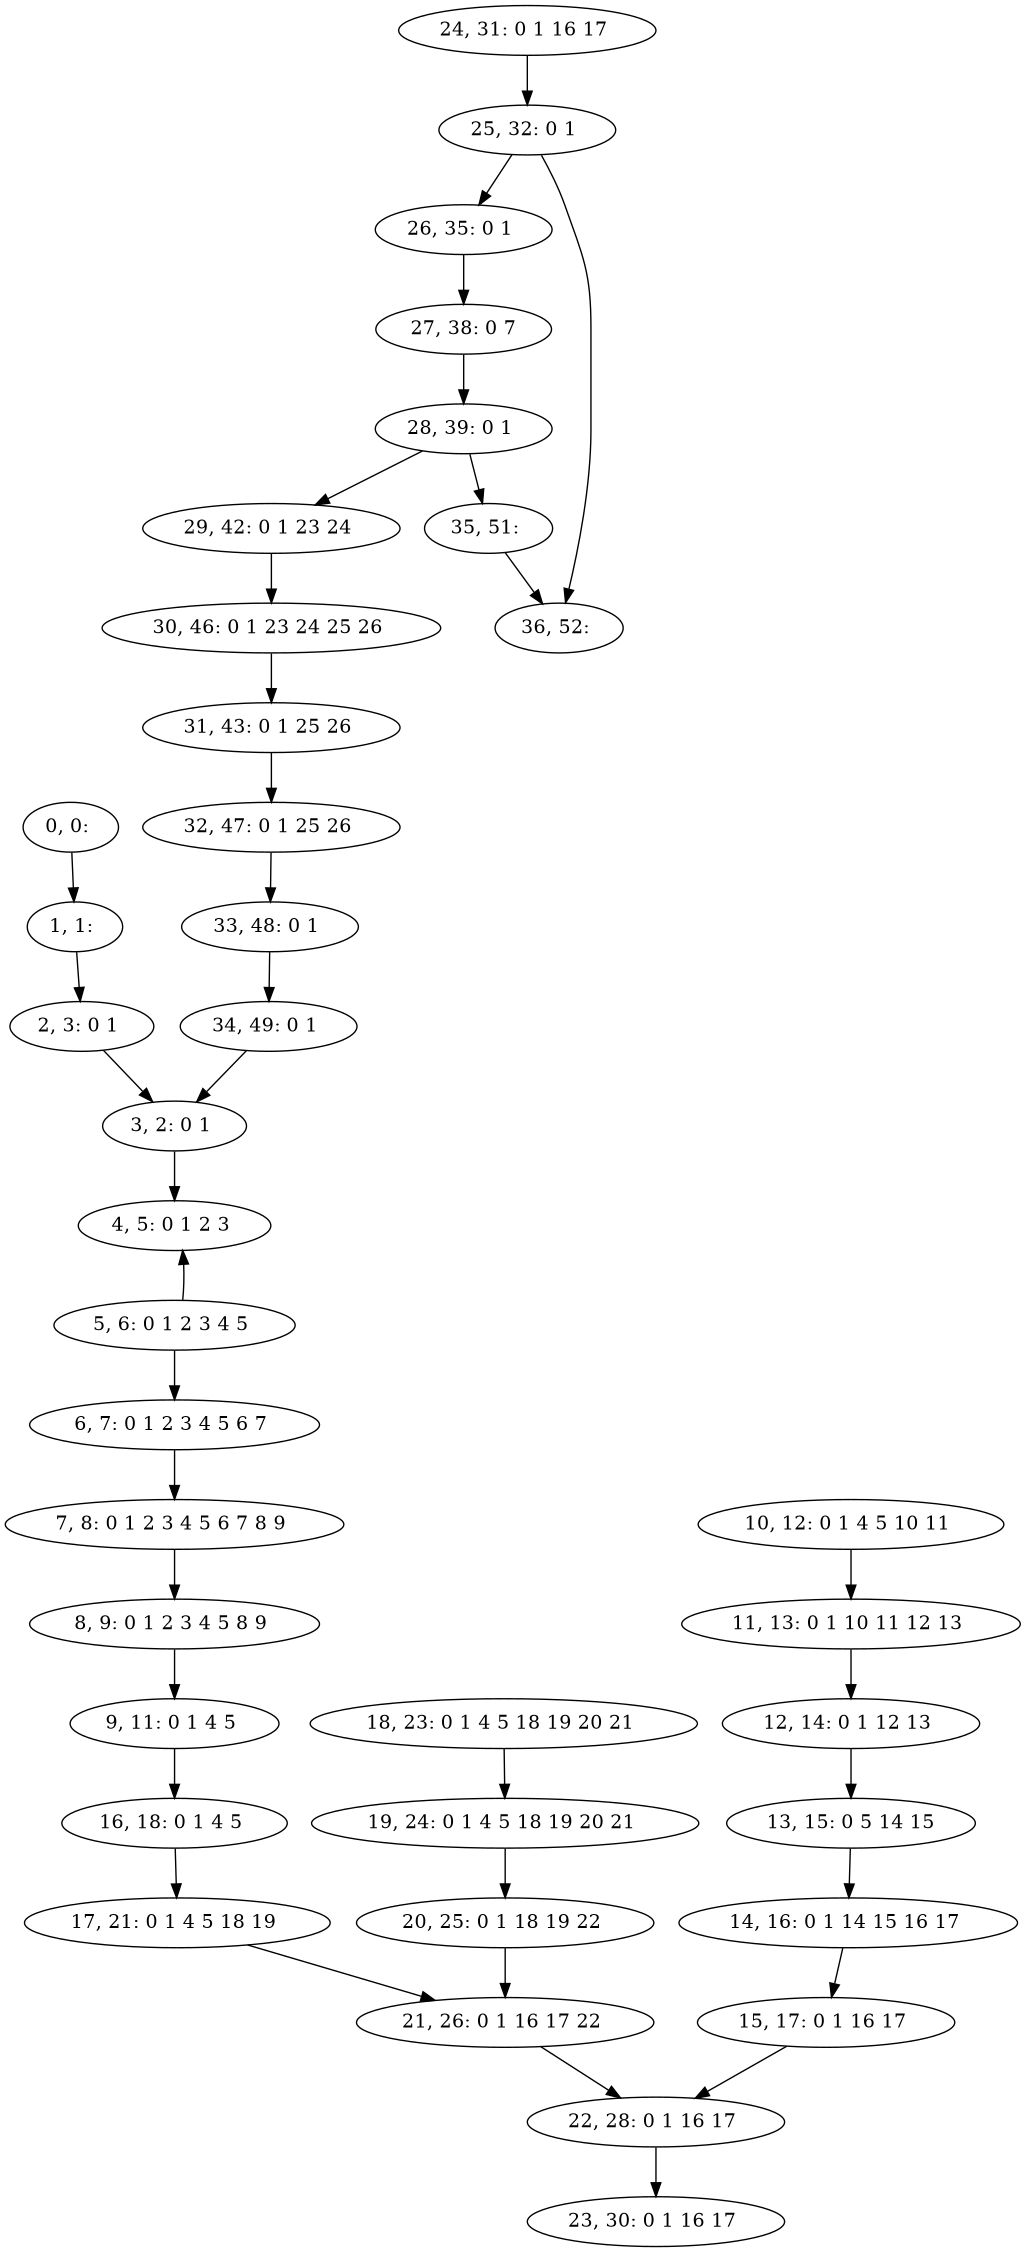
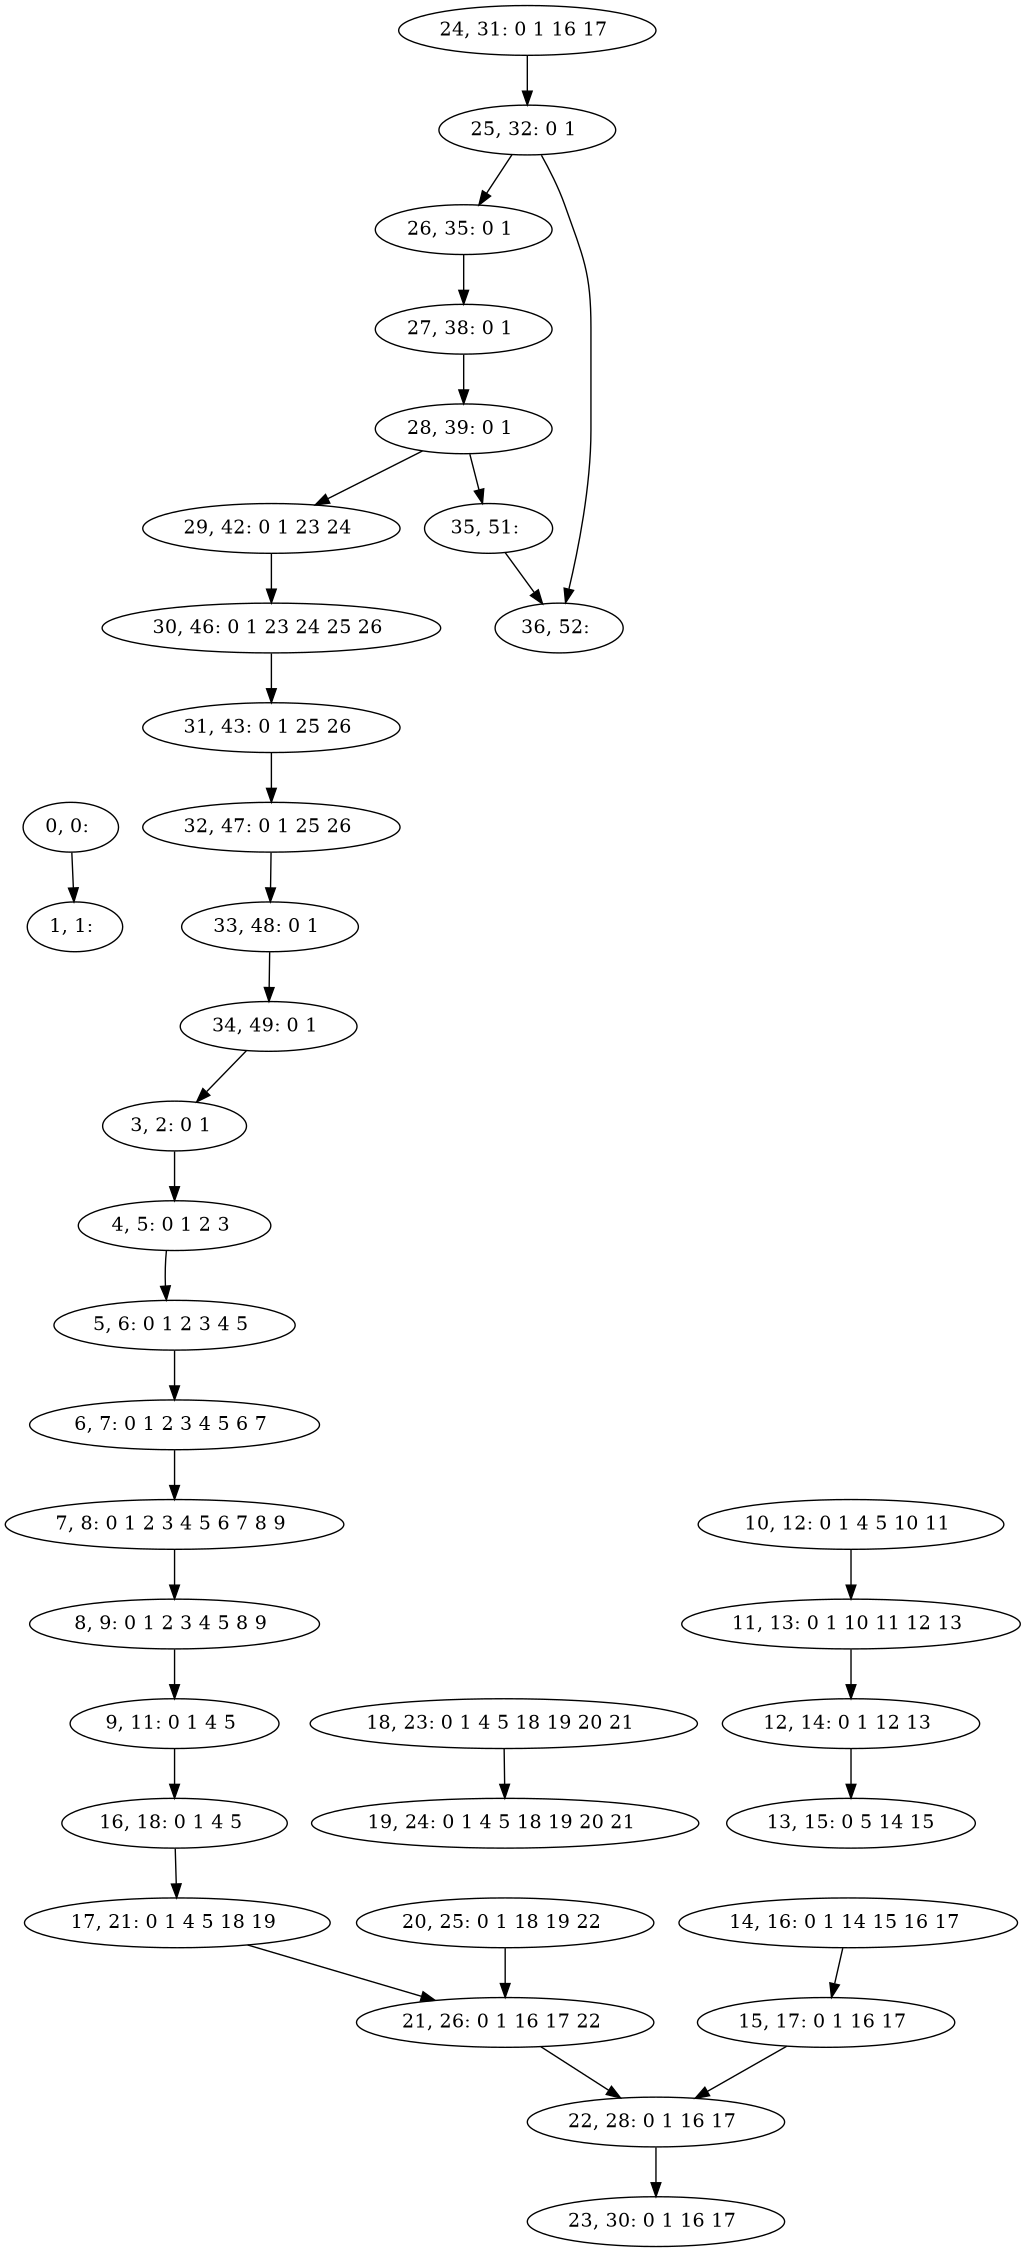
(464, 329) -> (464, 329)
(82, 1026) -> none
(184, 1282) -> (165, 1268)
(505, 1866) -> none
(850, 1866) -> none
